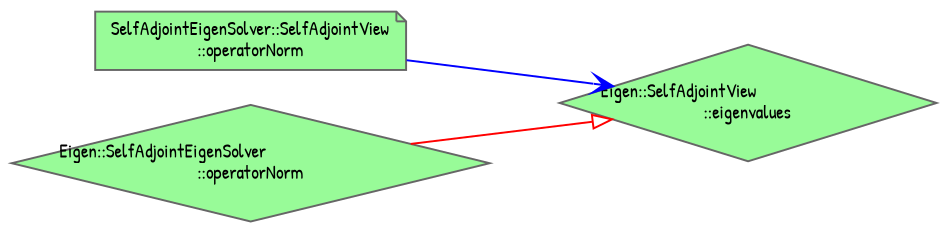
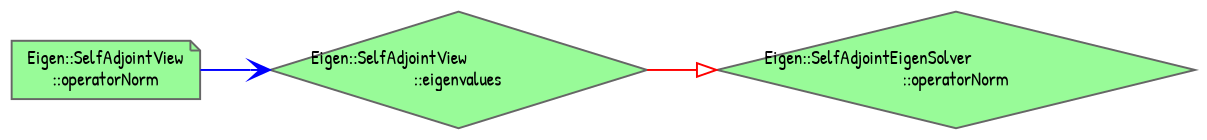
(251, 41) -> (106, 70)
(501, 133) -> (672, 70)
